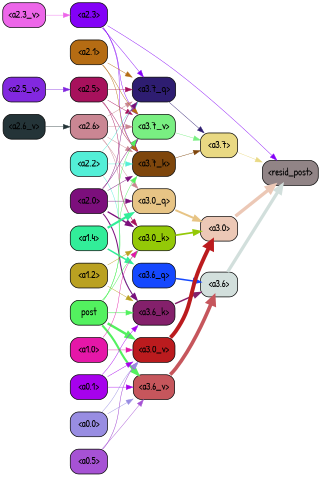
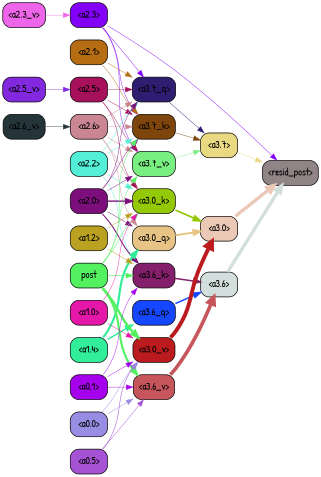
(118, 87) -> none
none -> (117, 180)
